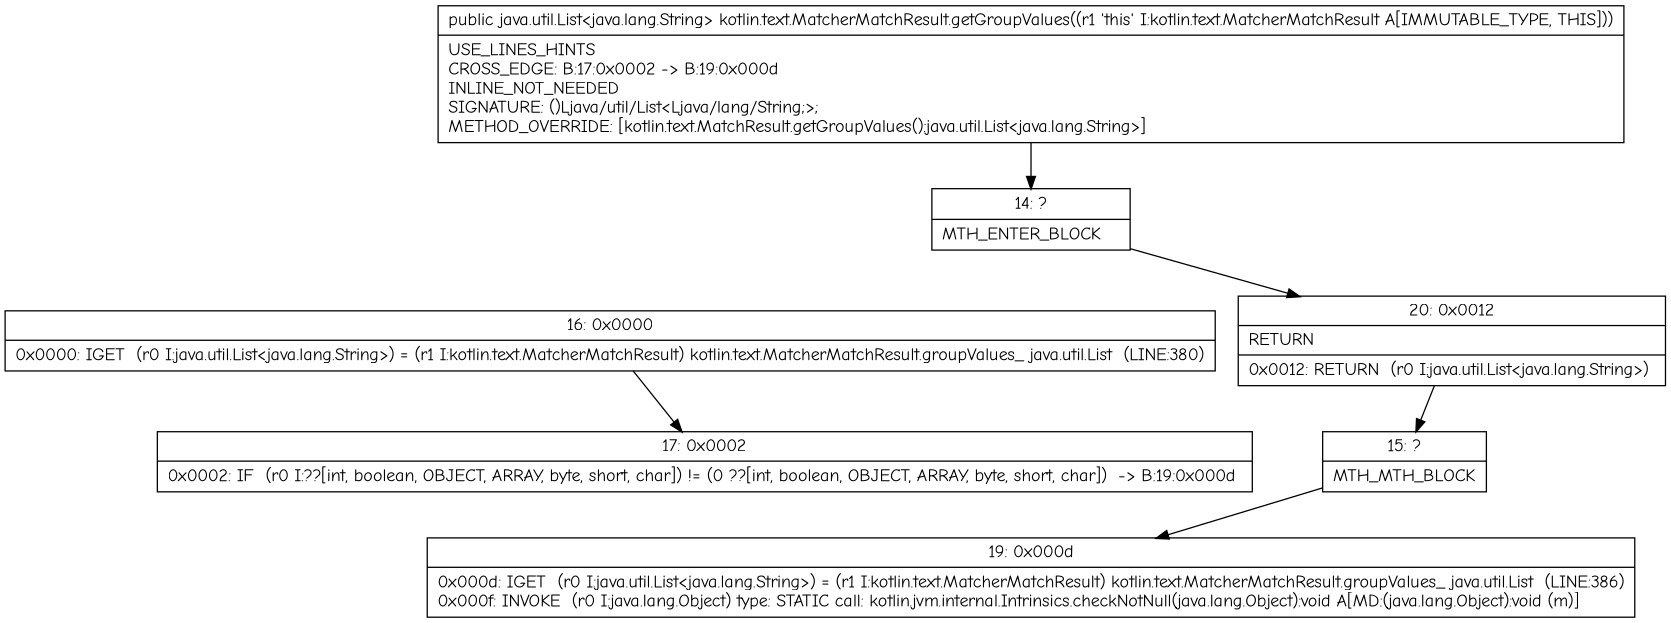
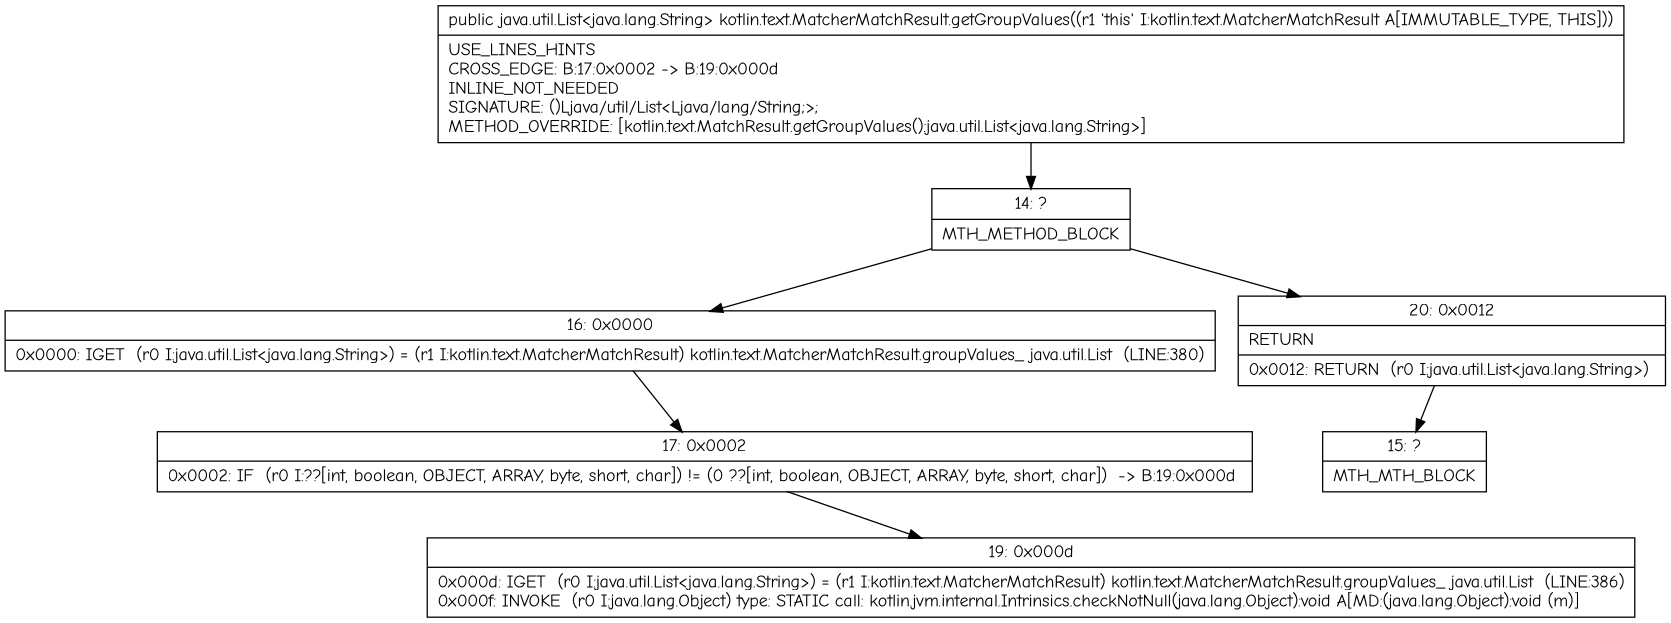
(1021, 234) -> (1031, 234)
none -> (827, 278)
(1245, 511) -> (848, 513)
